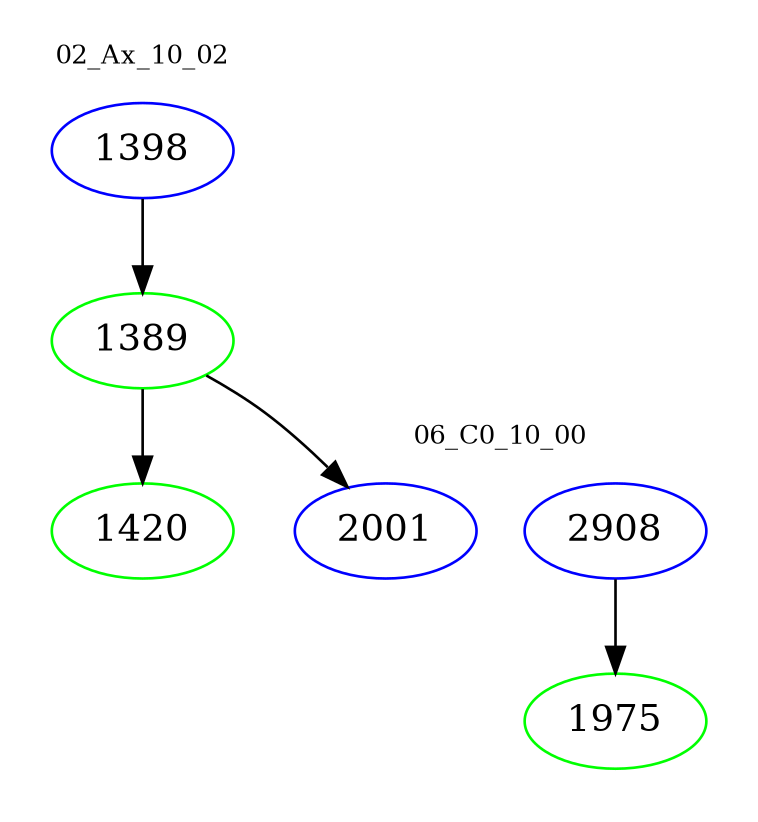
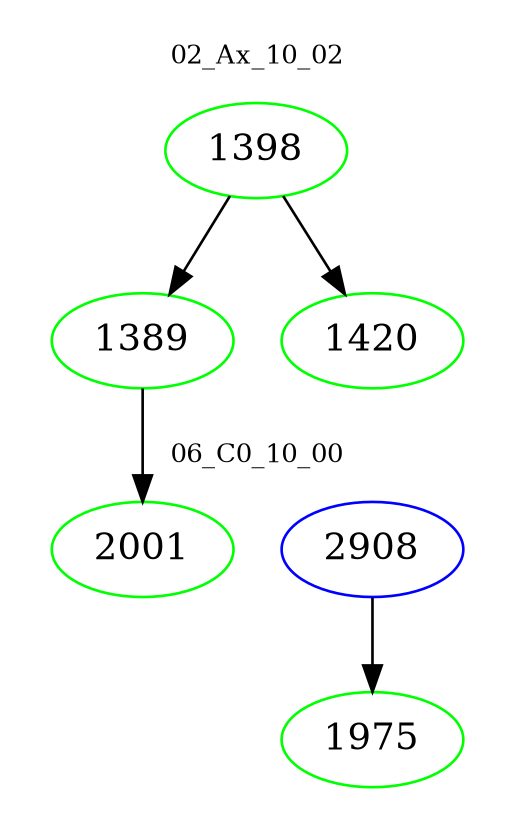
(143, 151) -> (256, 151)
(143, 423) -> (307, 234)
(386, 531) -> (143, 549)
